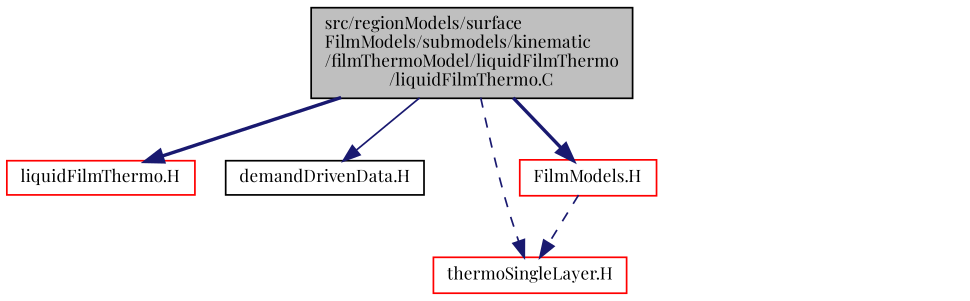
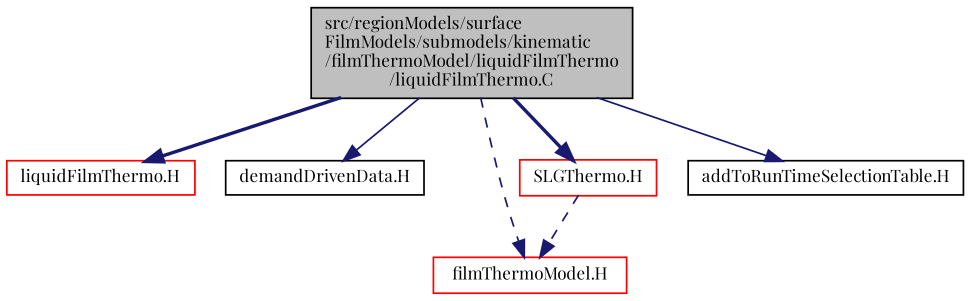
(588, 178) -> (588, 178)
none -> (826, 178)
(530, 275) -> (530, 275)
